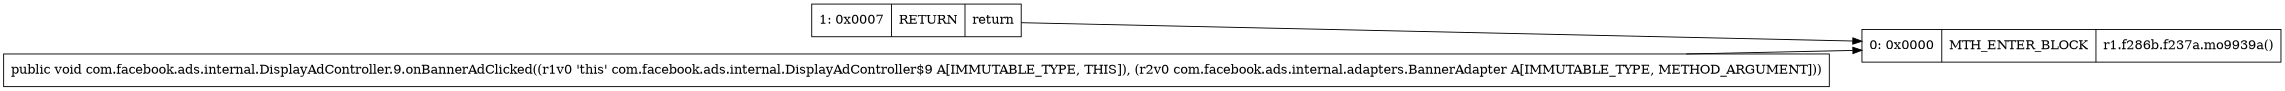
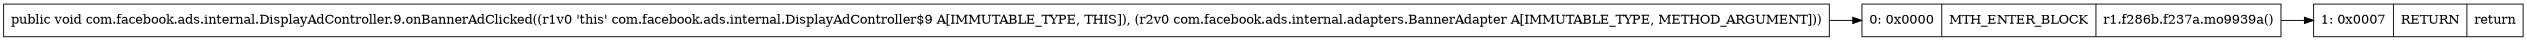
(1437, 32) -> (2293, 20)
